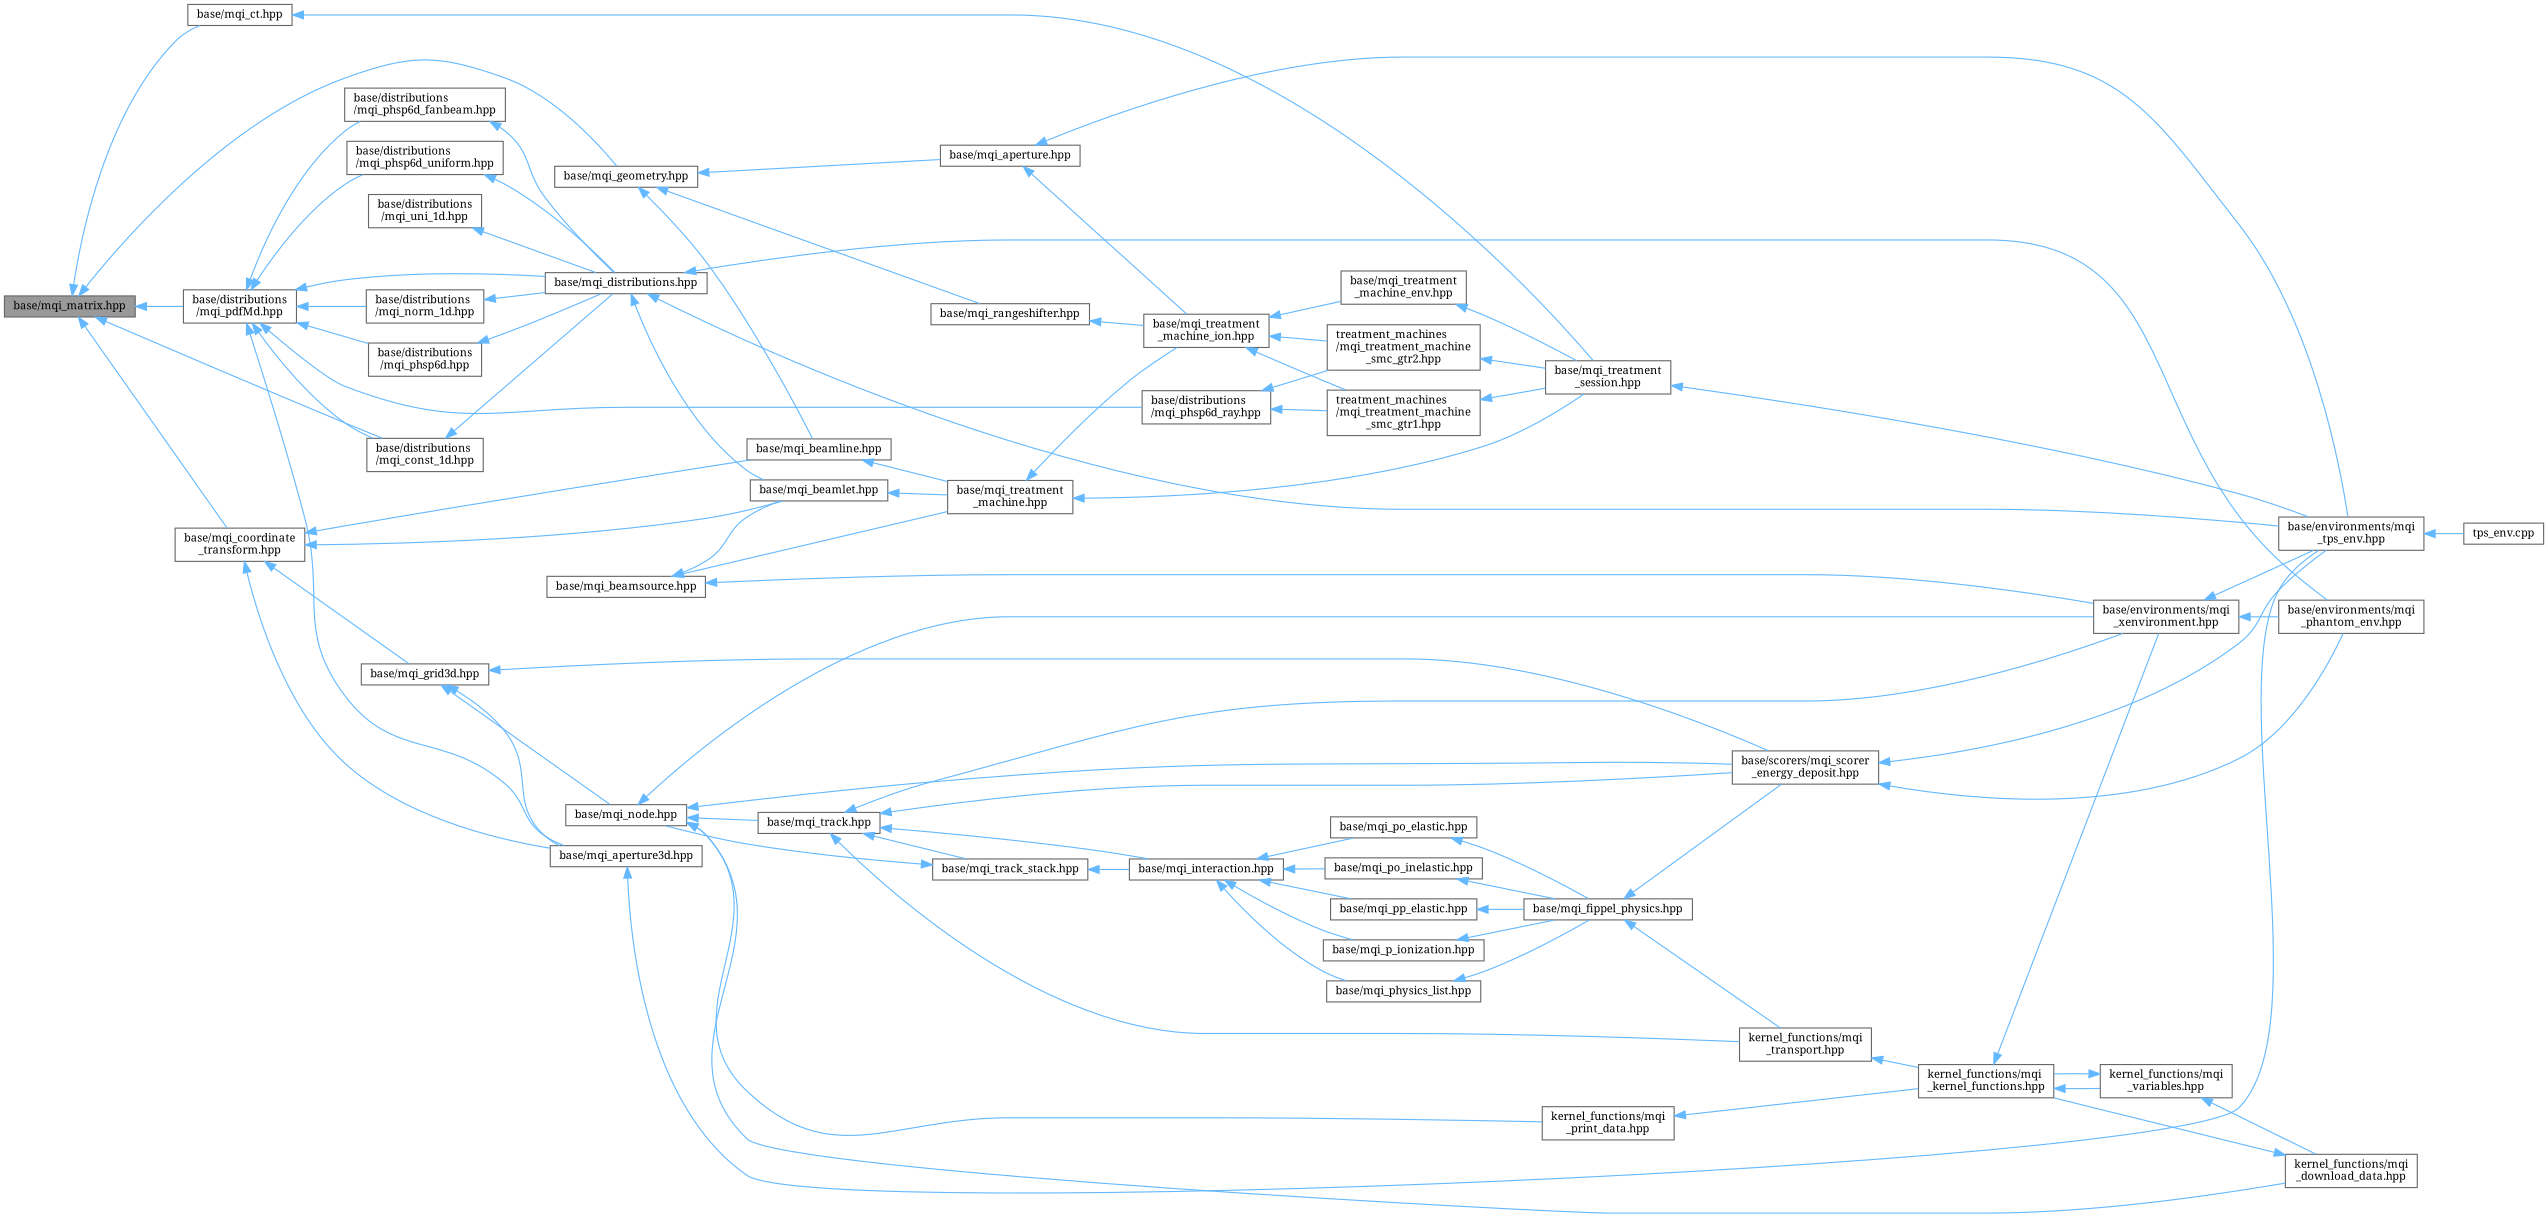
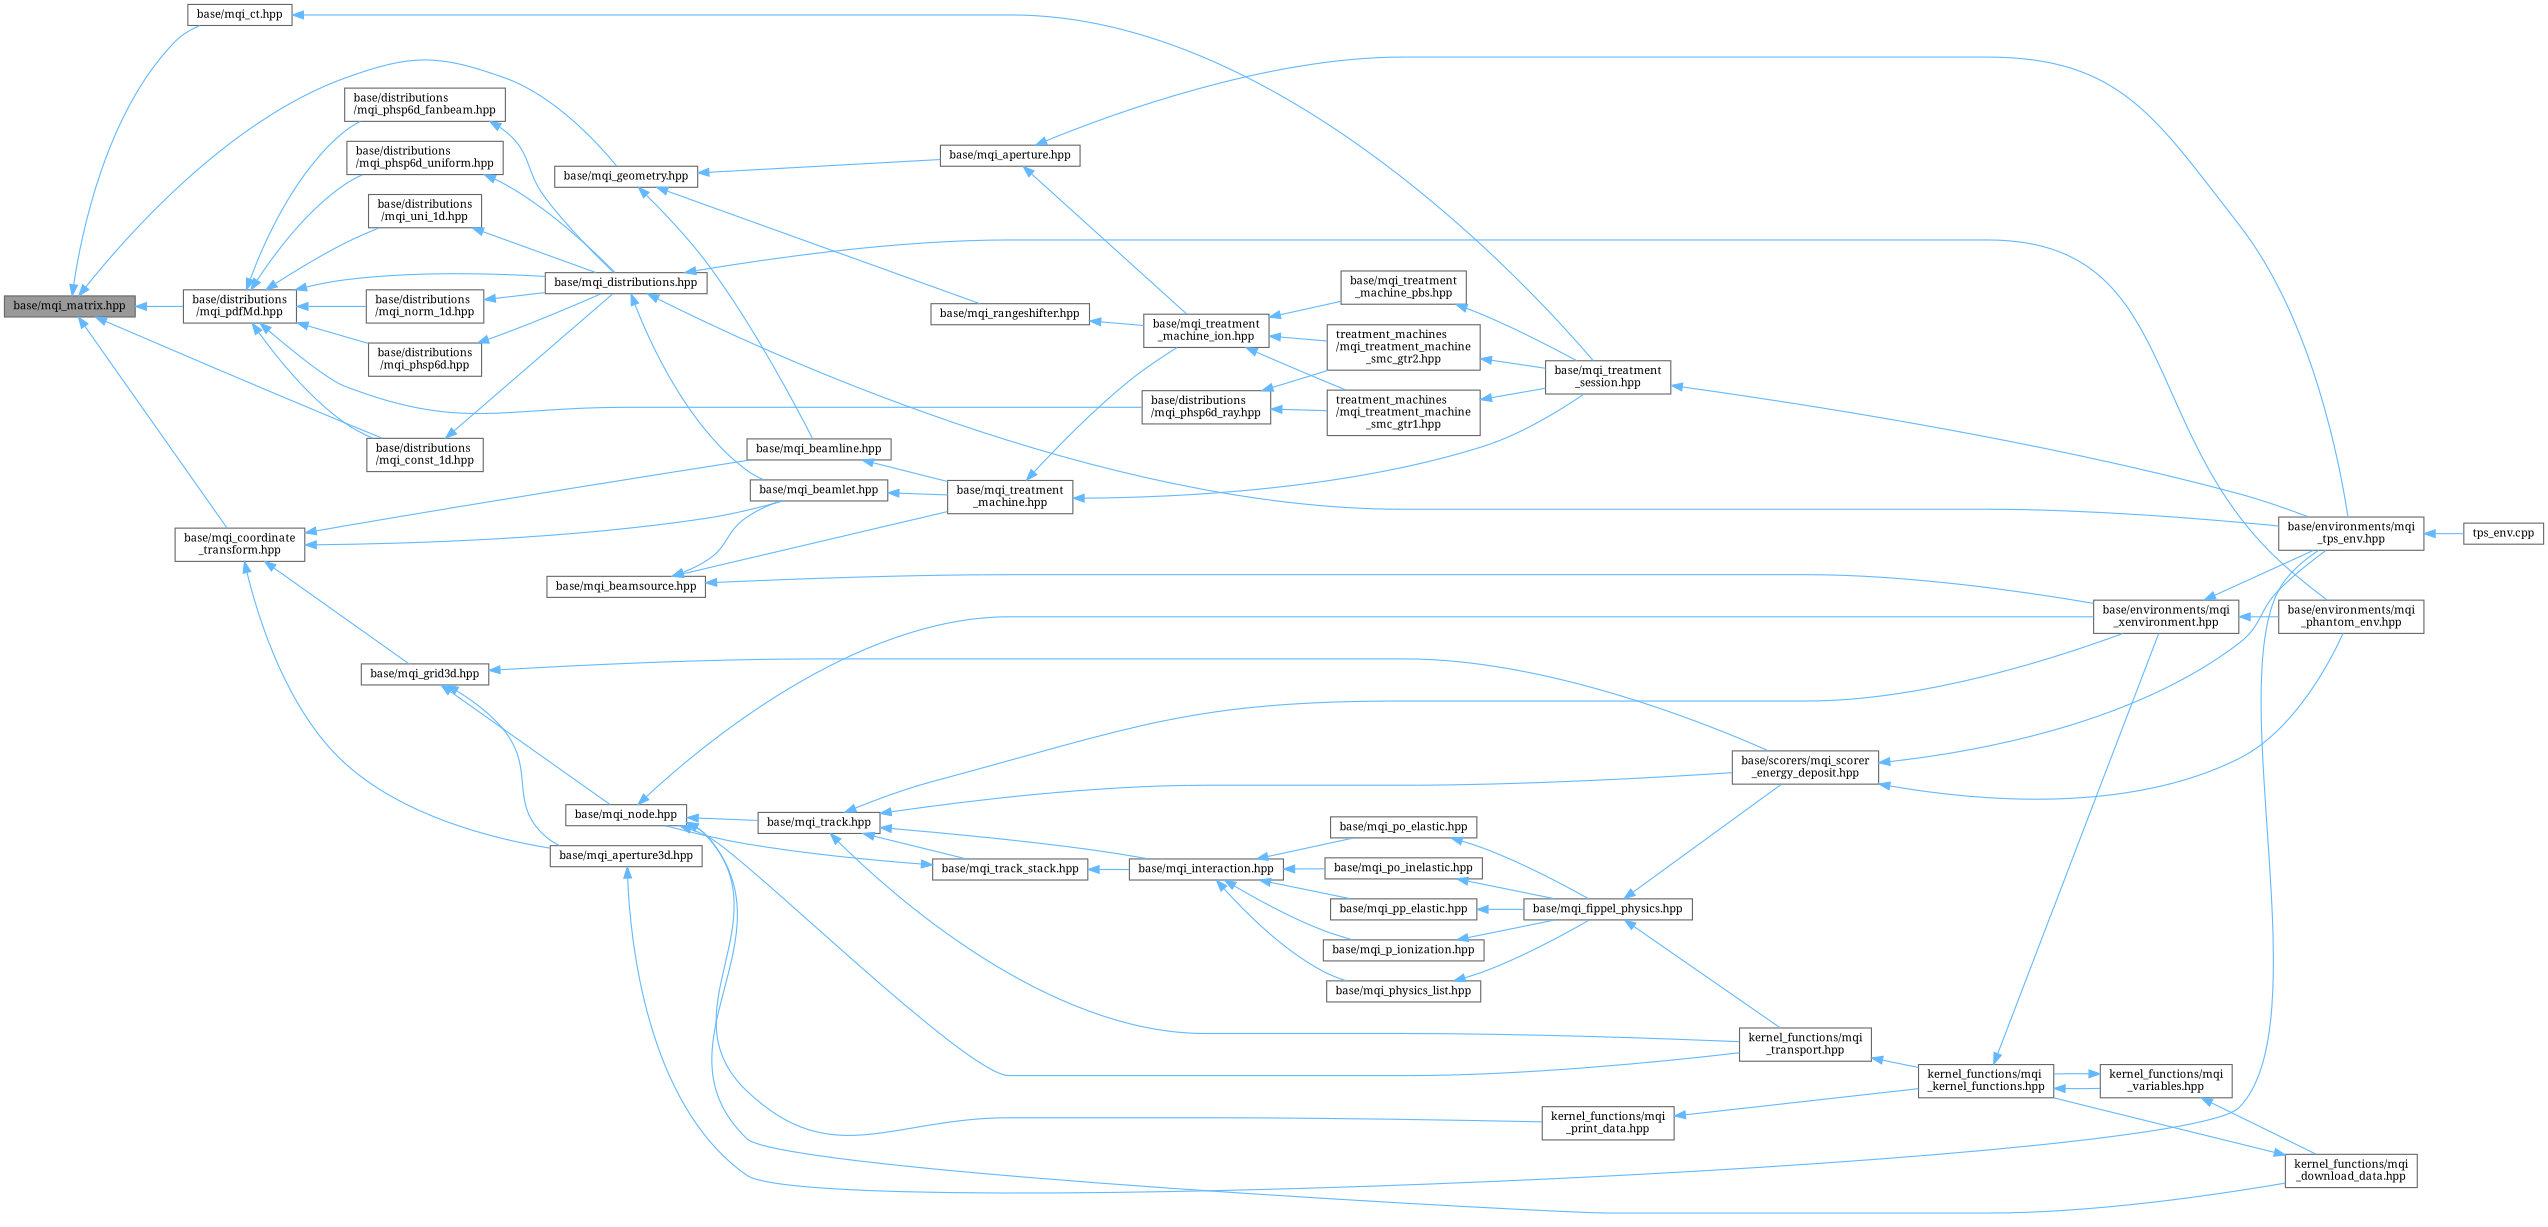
(1404, 288) -> (1404, 288)
(321, 650) -> (326, 253)
(1214, 765) -> (1172, 1076)
